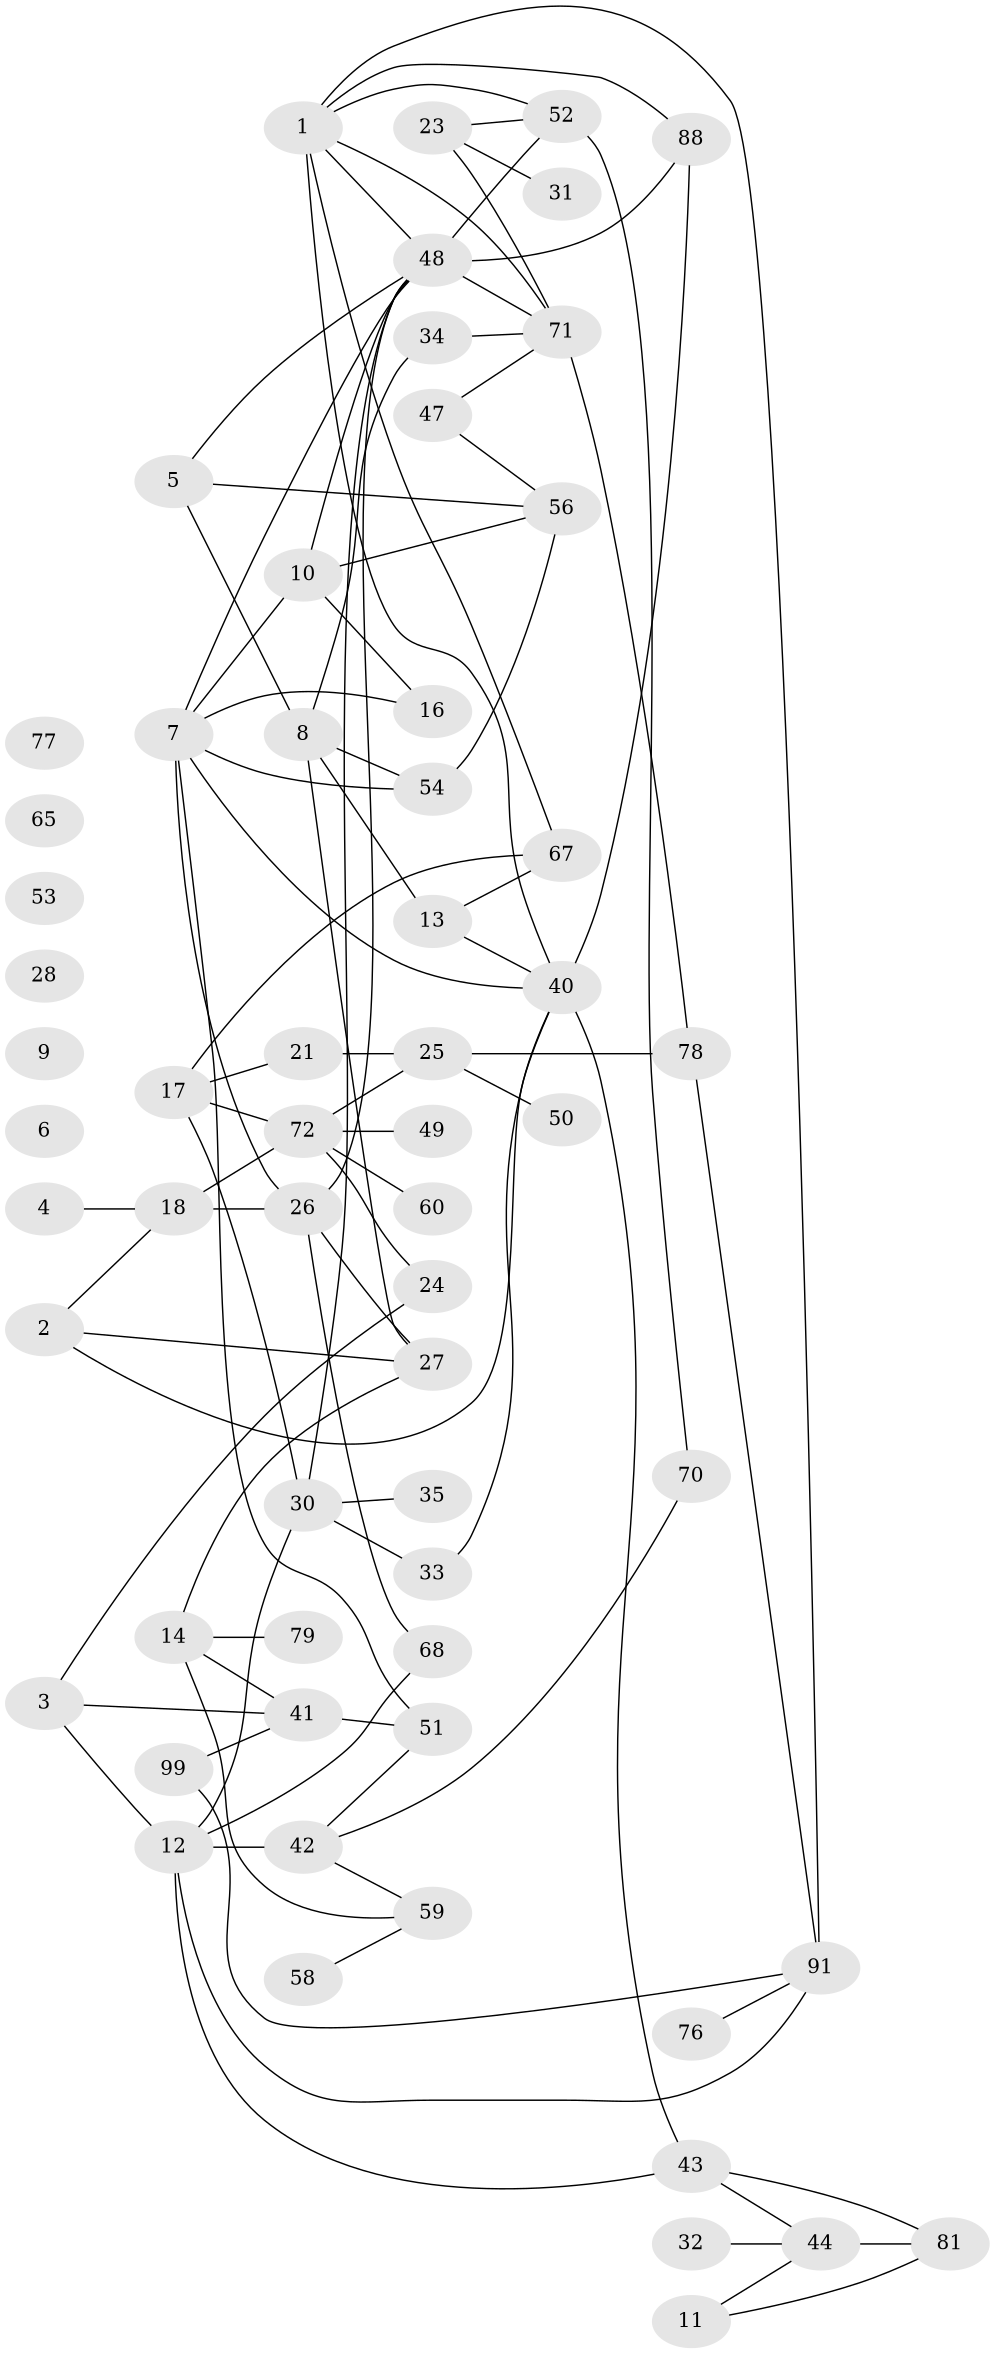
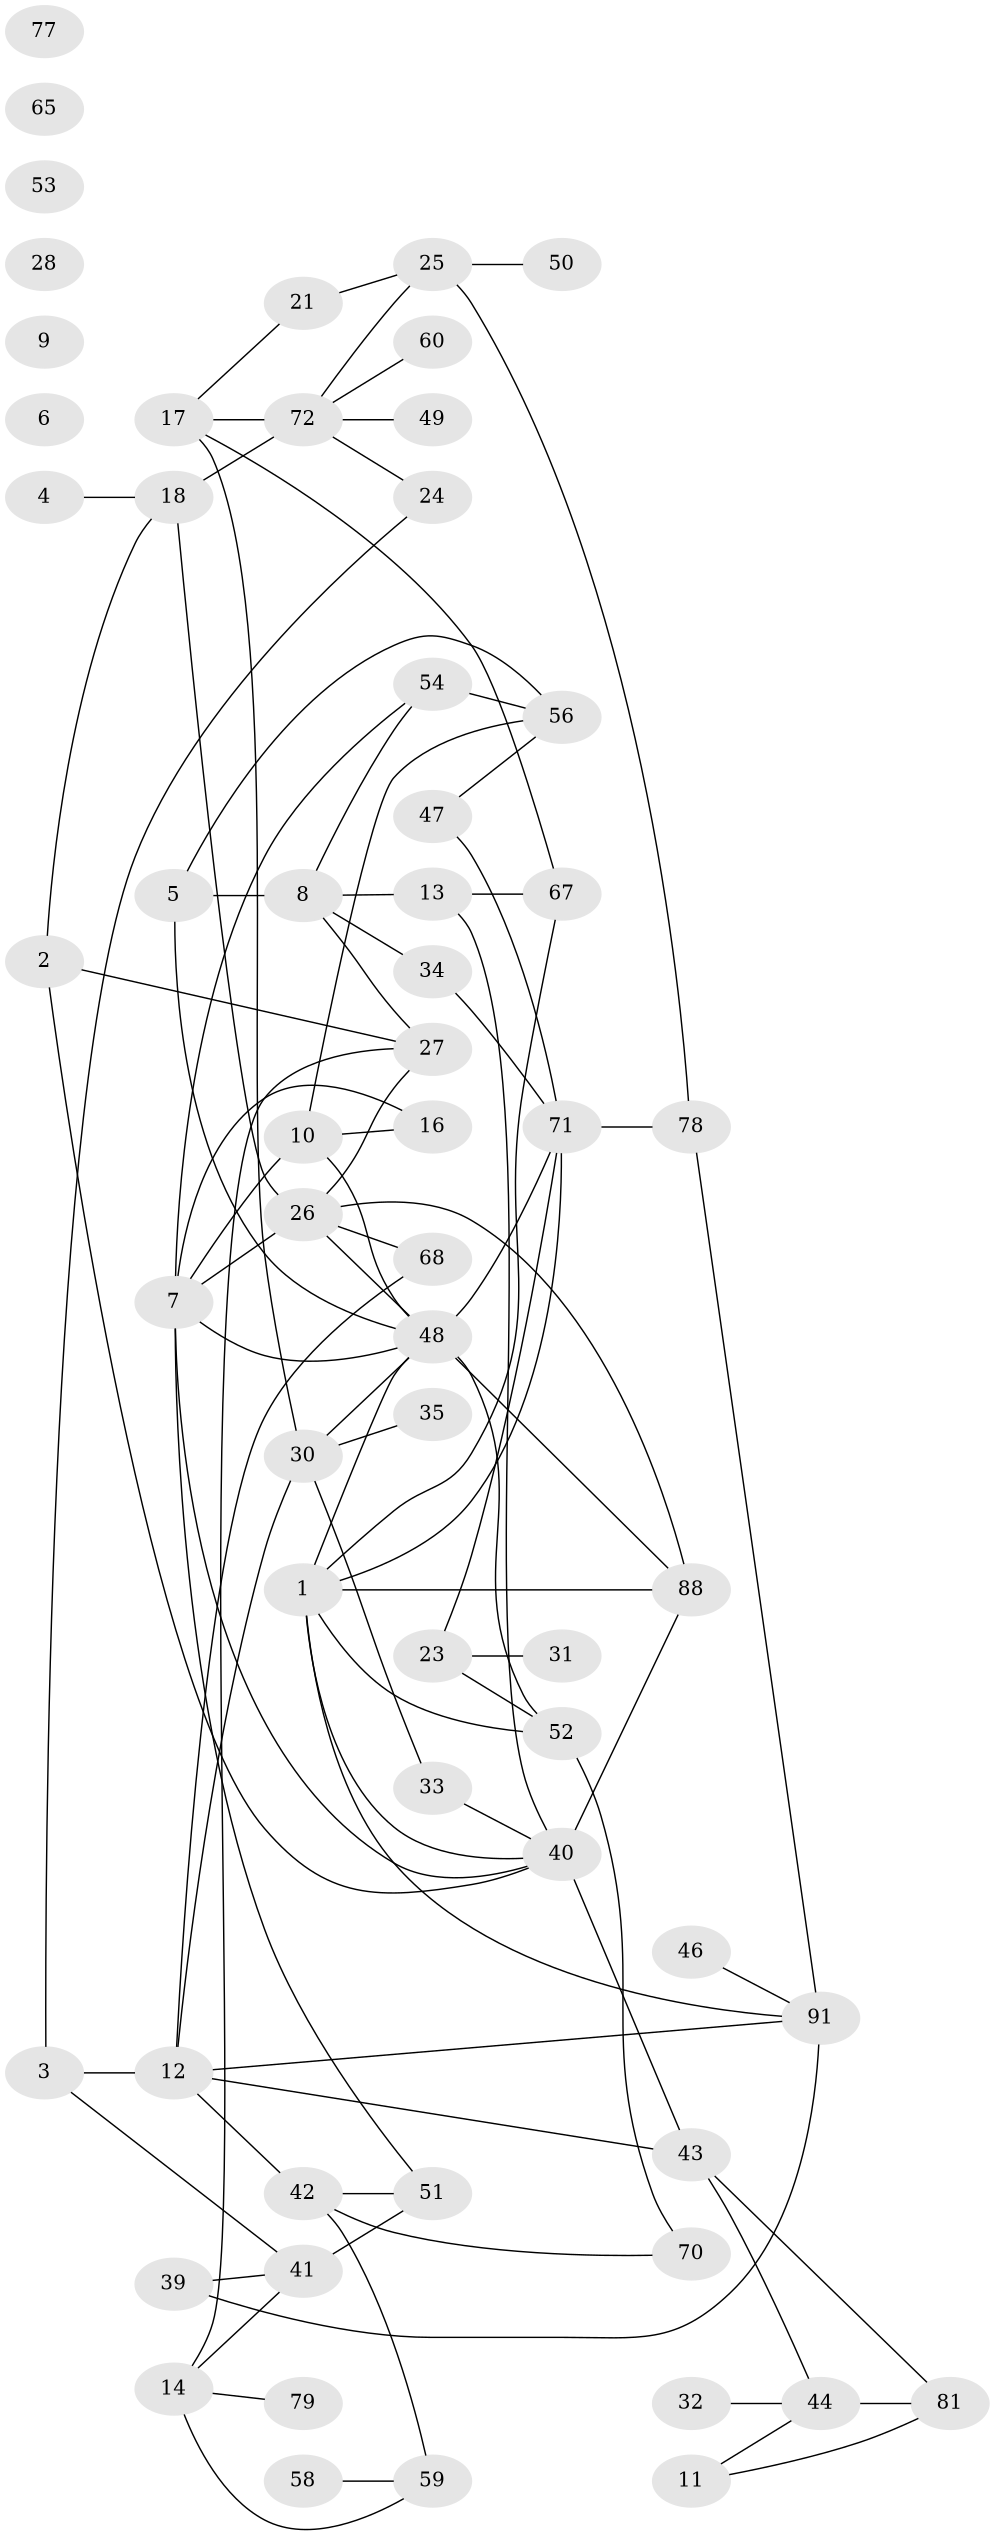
none -> (572, 1316)
(174, 1770) -> (174, 2284)
(691, 2034) -> (691, 1952)
